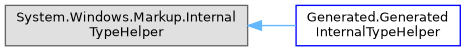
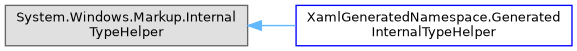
(378, 26) -> (434, 26)
